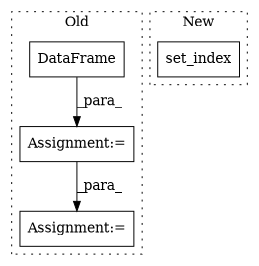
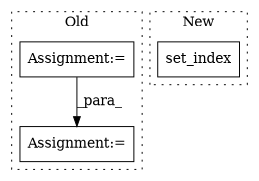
(77, 59) -> none
